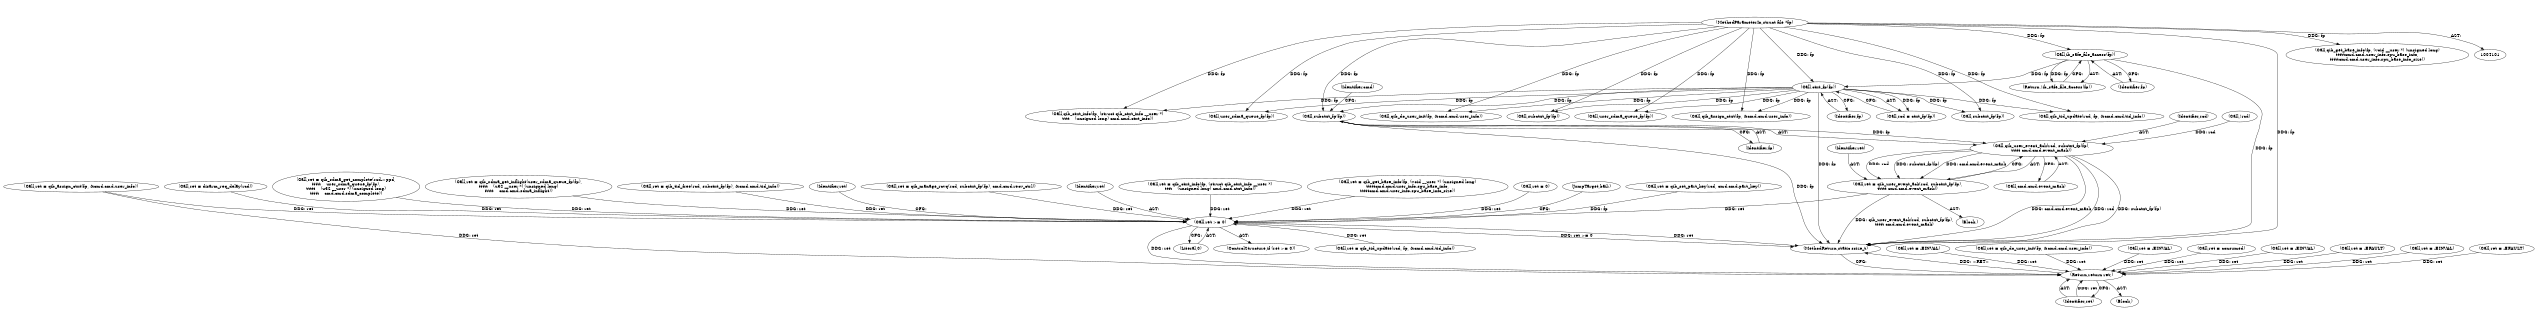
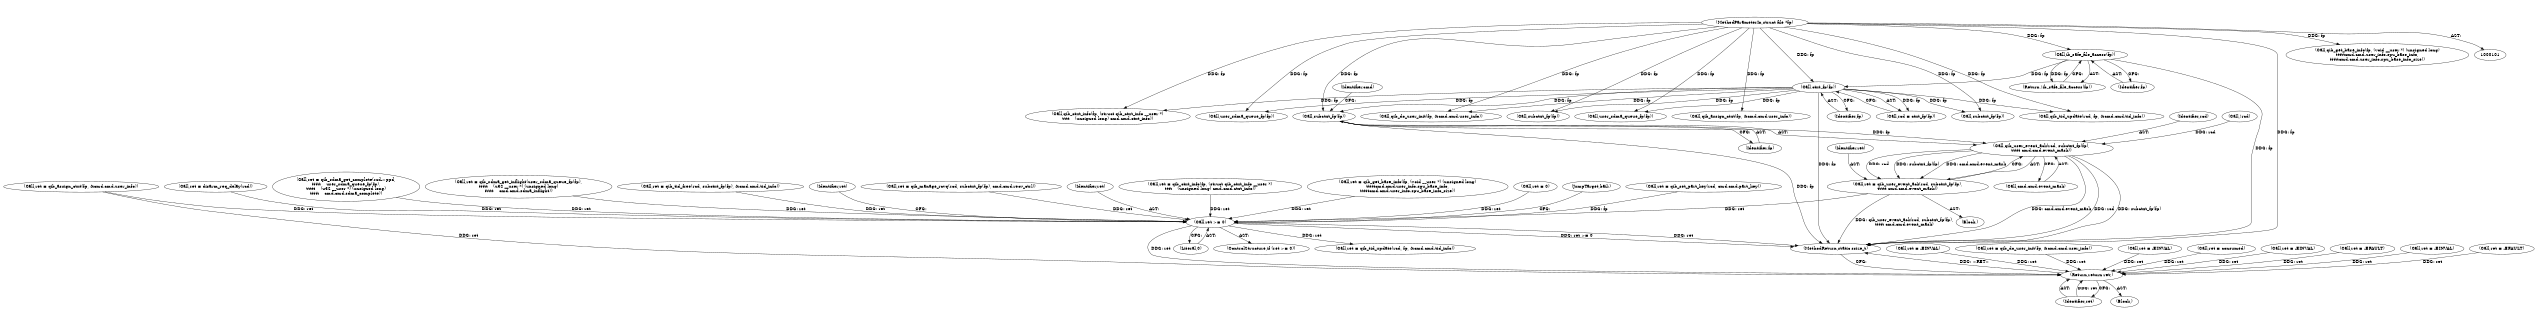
(2490, 55) -> (2490, 55)
(1785, 102) -> none
(1306, 231) -> (1289, 236)
